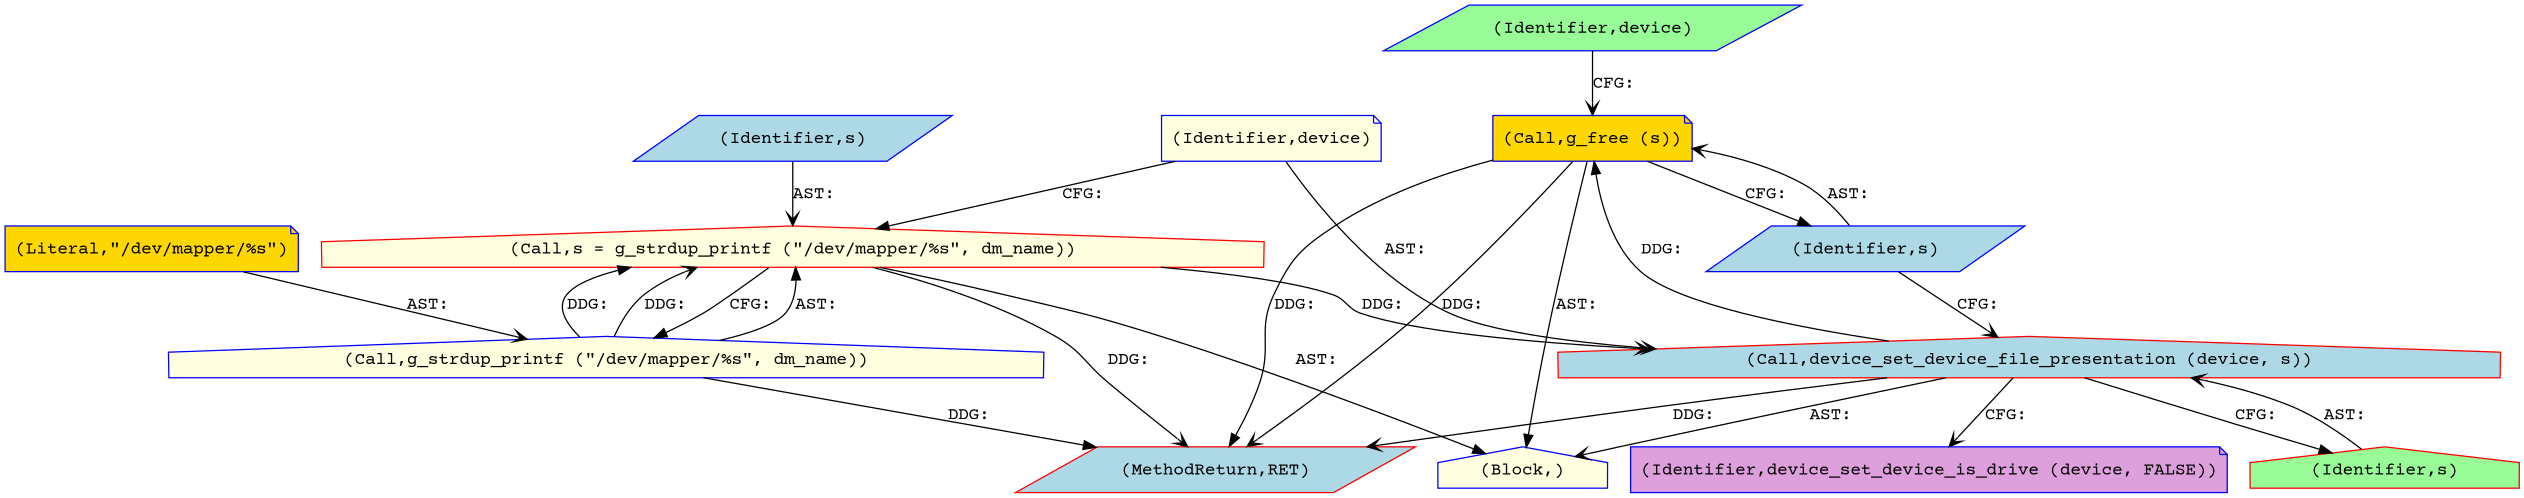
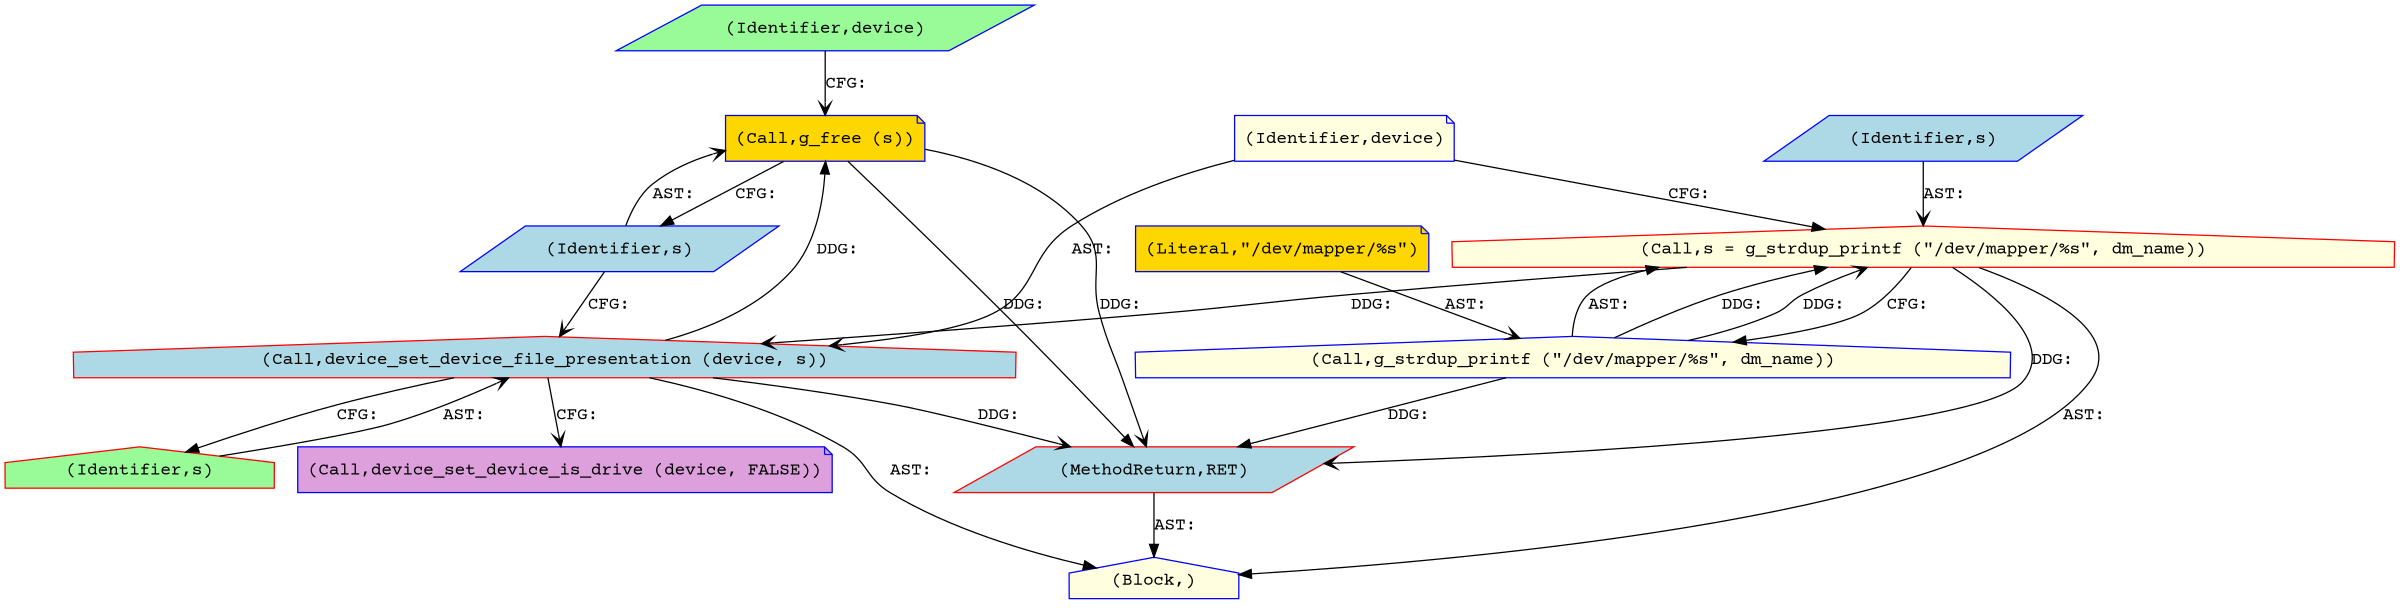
(1555, 297) -> (1154, 519)
(1767, 415) -> (867, 470)
(1929, 470) -> (565, 470)
